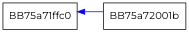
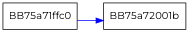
(94, 12) -> (87, 21)
